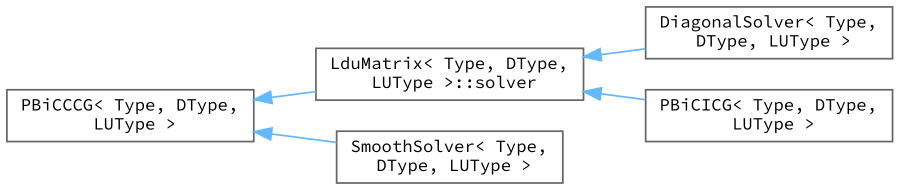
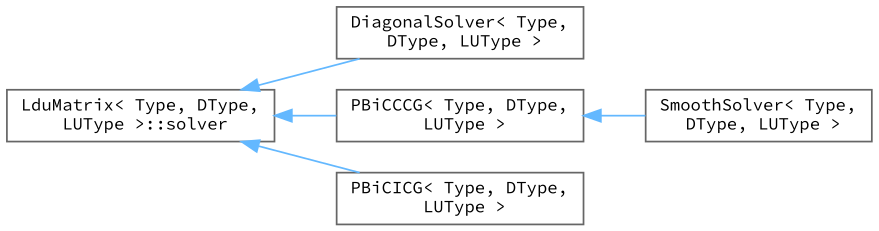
(294, 94) -> (314, 116)
